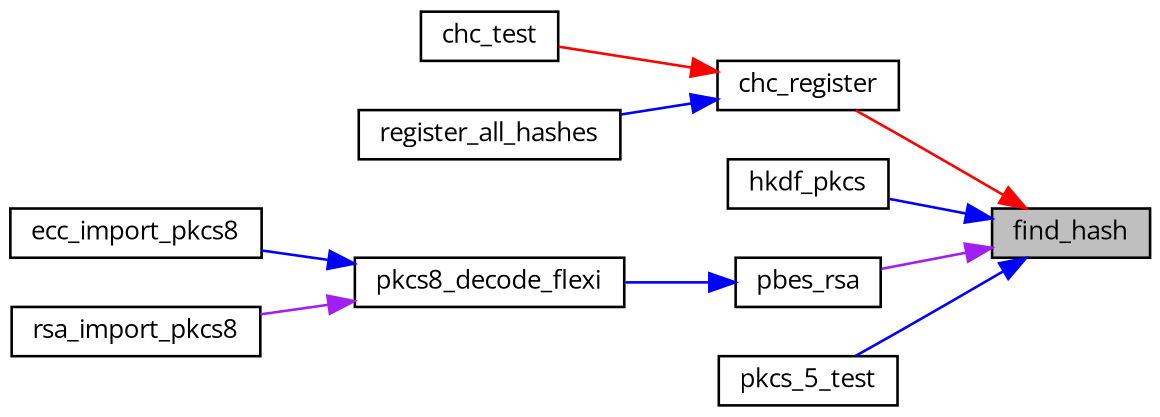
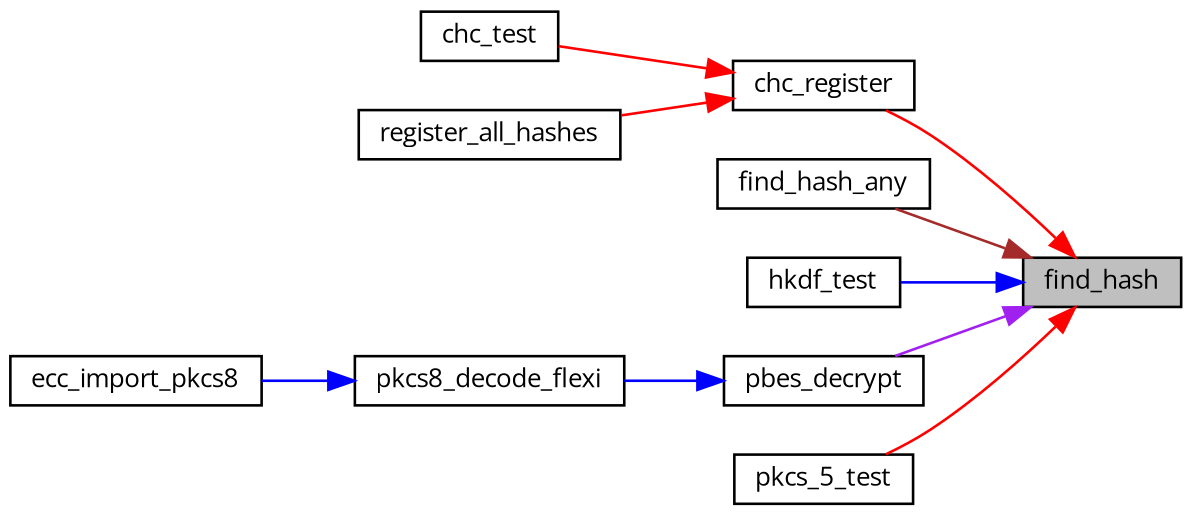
(656, 109) -> (664, 109)
(808, 184) -> (824, 282)
none -> (824, 184)
(808, 282) -> (824, 381)
(930, 314) -> (975, 397)
(136, 332) -> none
